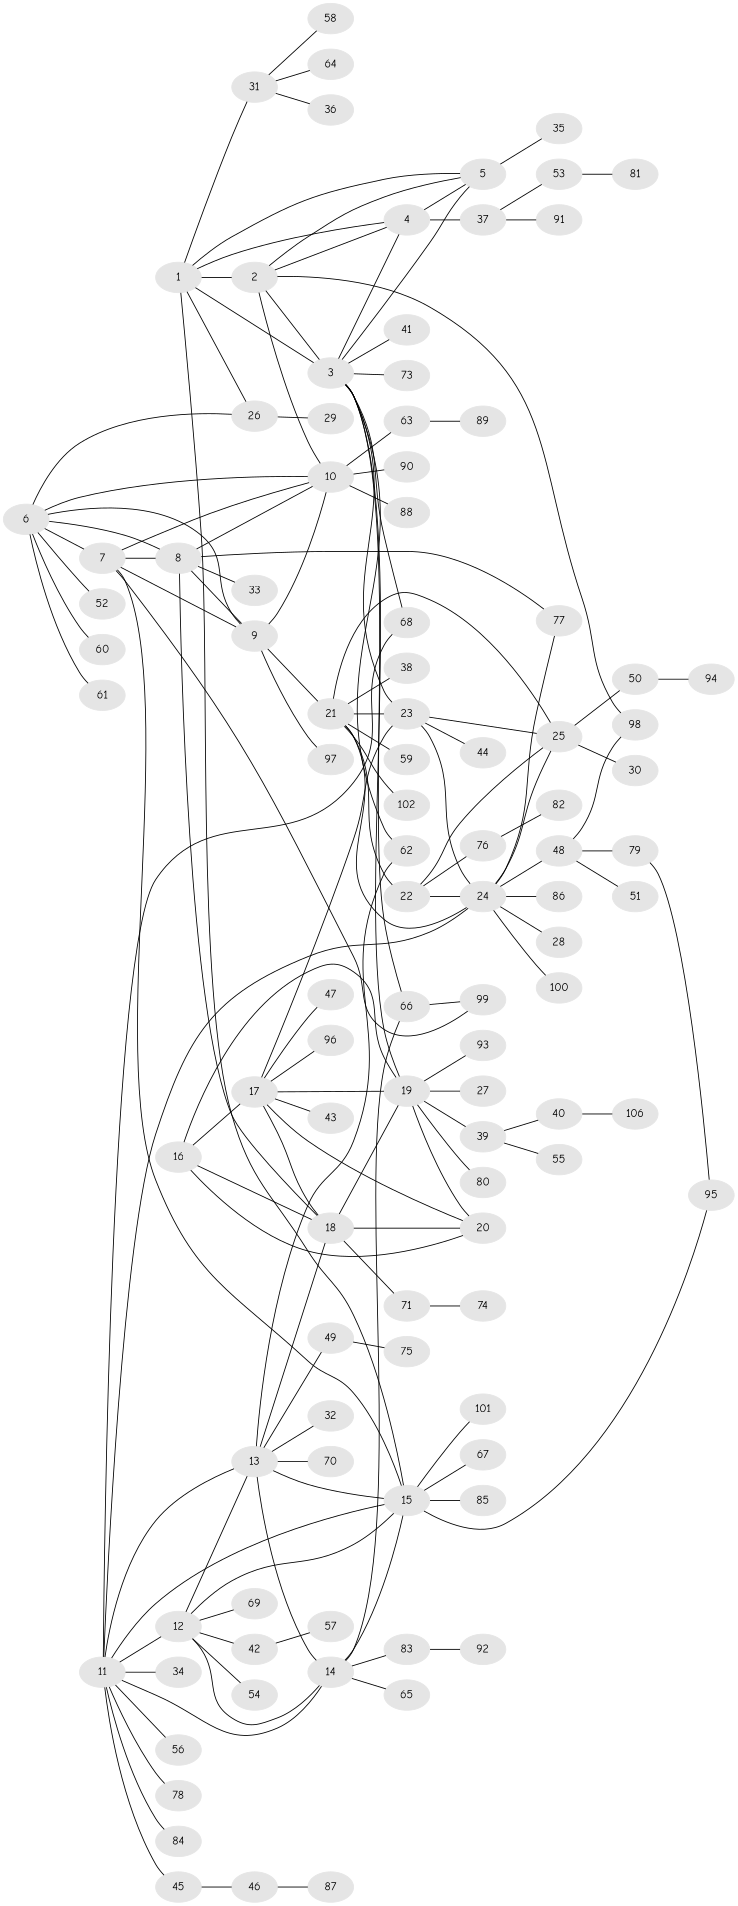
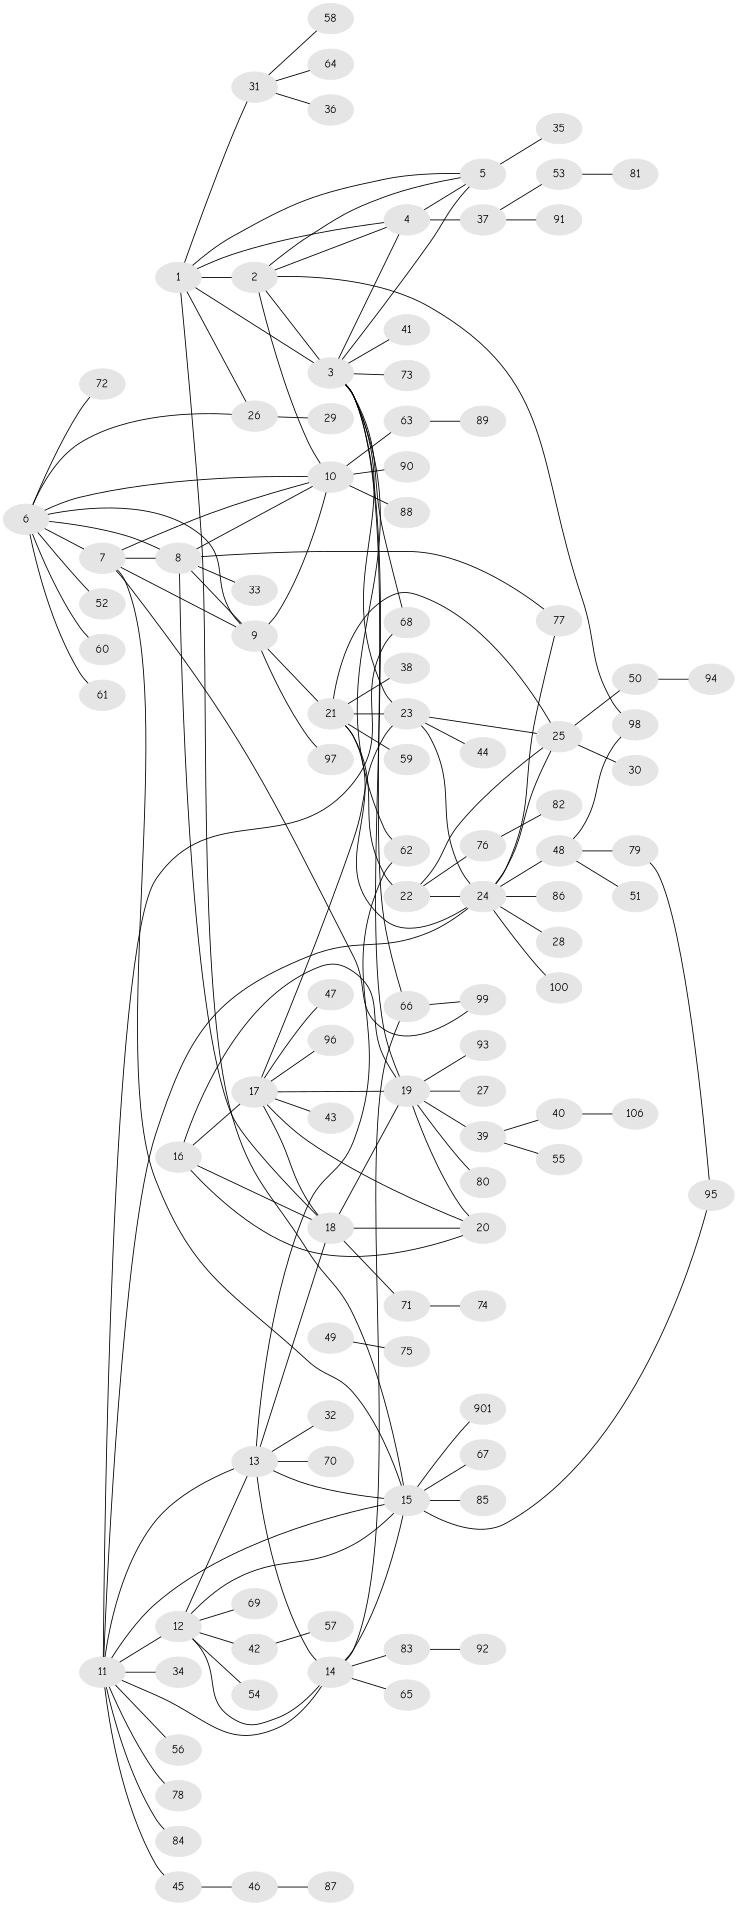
none -> (102, 384)
(407, 805) -> none
(293, 1400) -> none
(483, 1409) -> (483, 1409)
